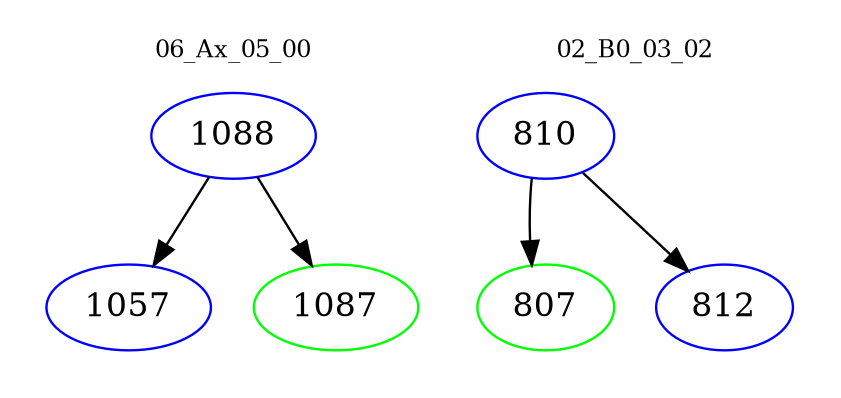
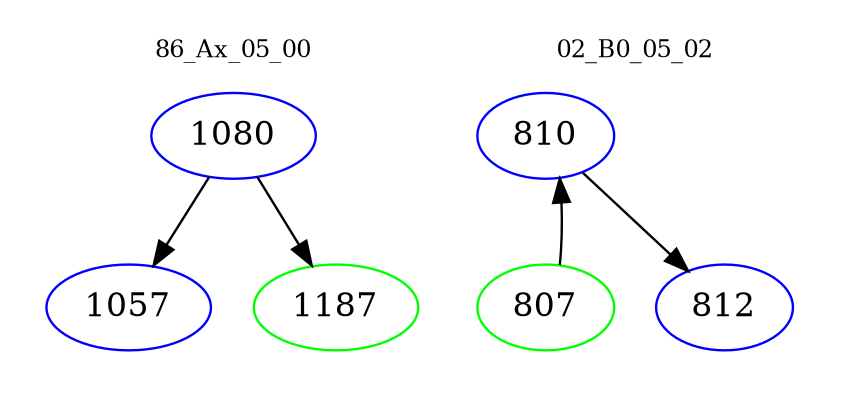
(234, 51) -> (234, 51)
(635, 51) -> (635, 51)
(234, 136) -> (234, 136)
(530, 210) -> (562, 234)
(336, 307) -> (336, 307)
